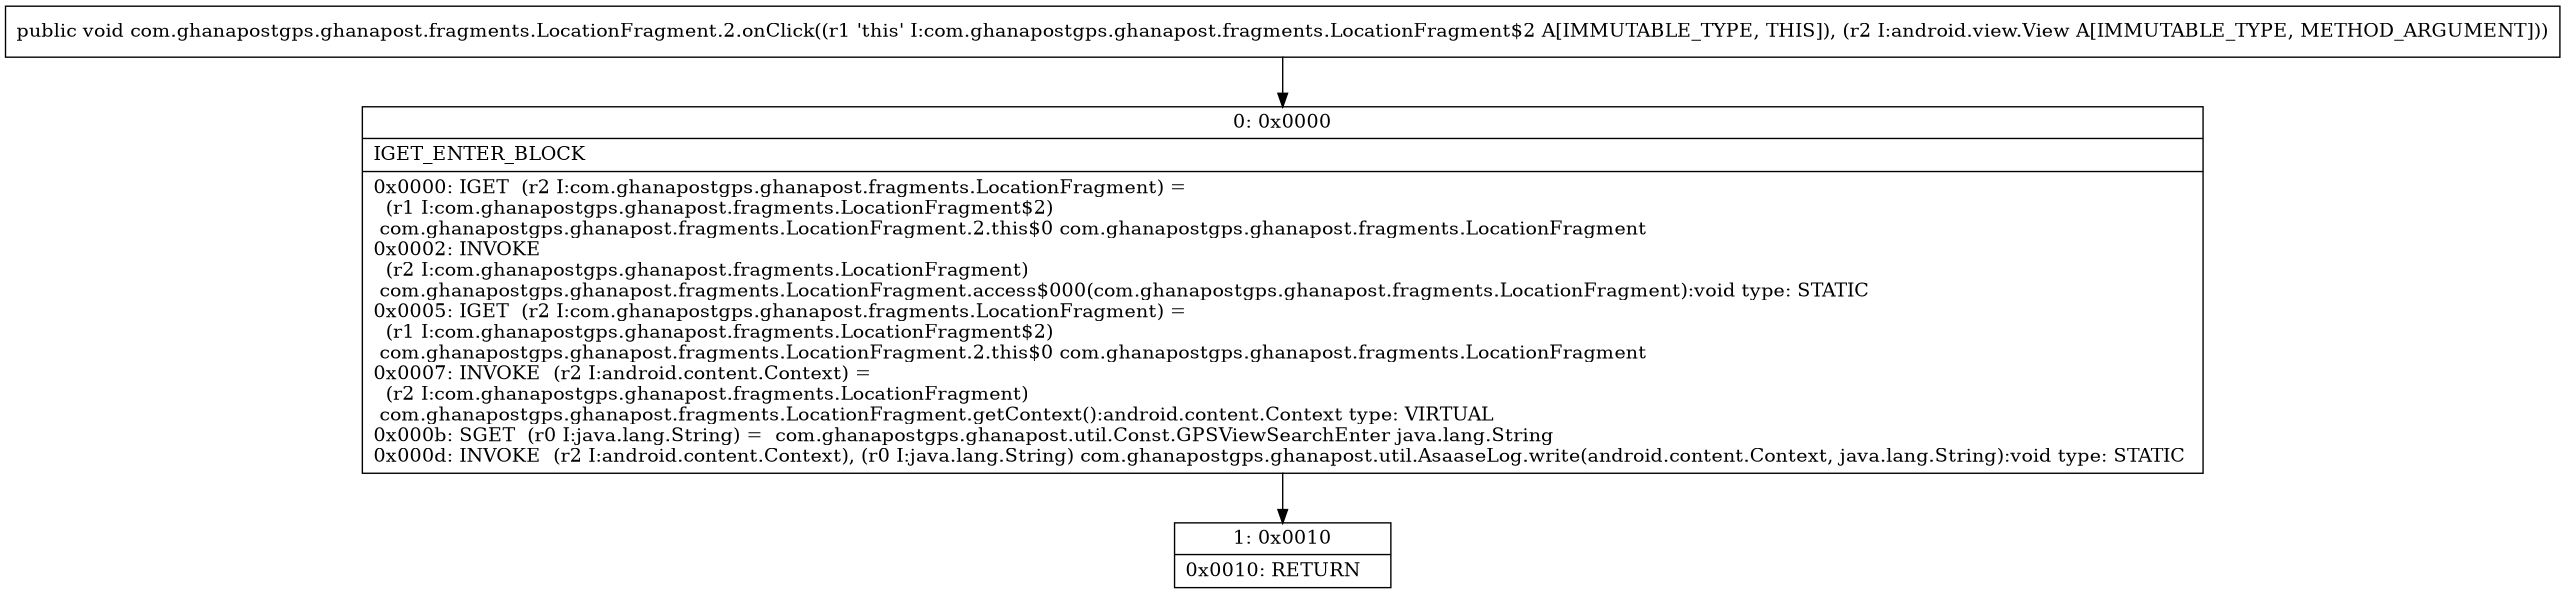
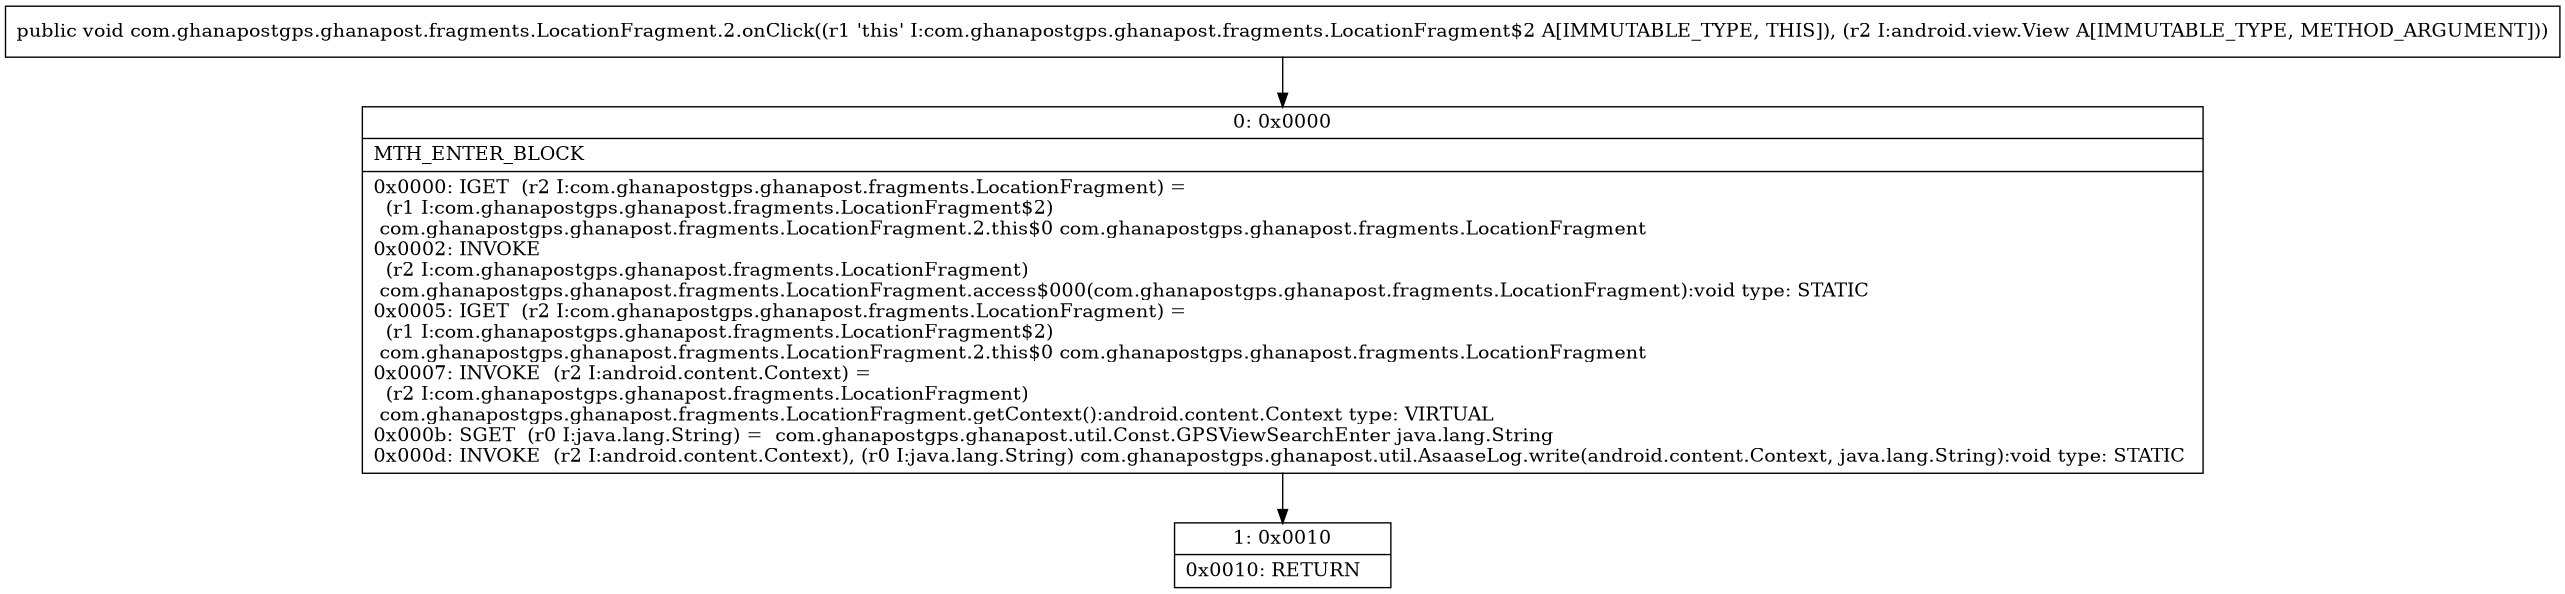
(479, 154) -> (479, 154)
